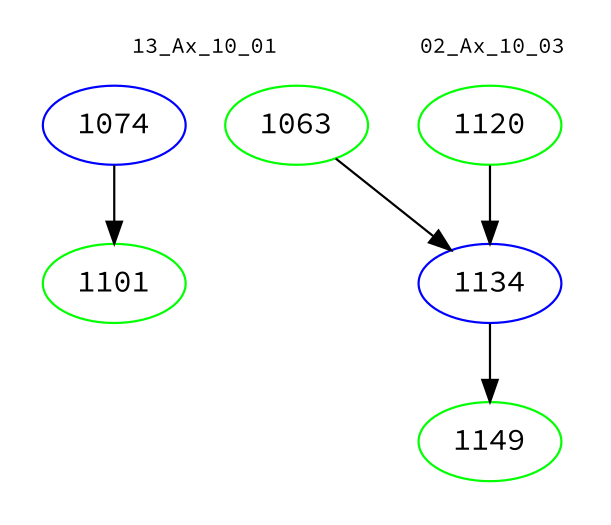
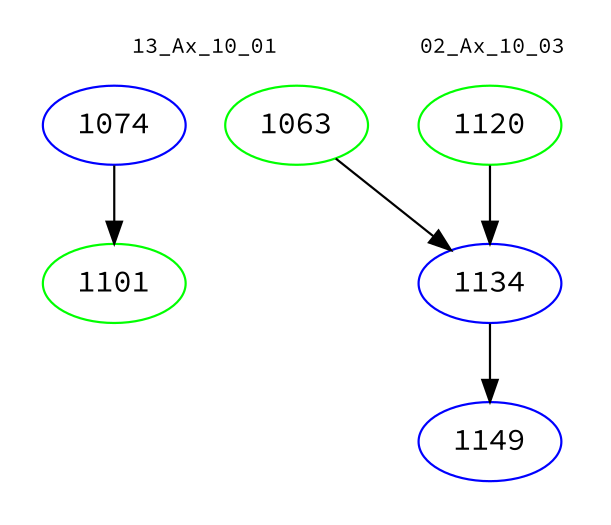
(490, 442) -> (490, 442)
